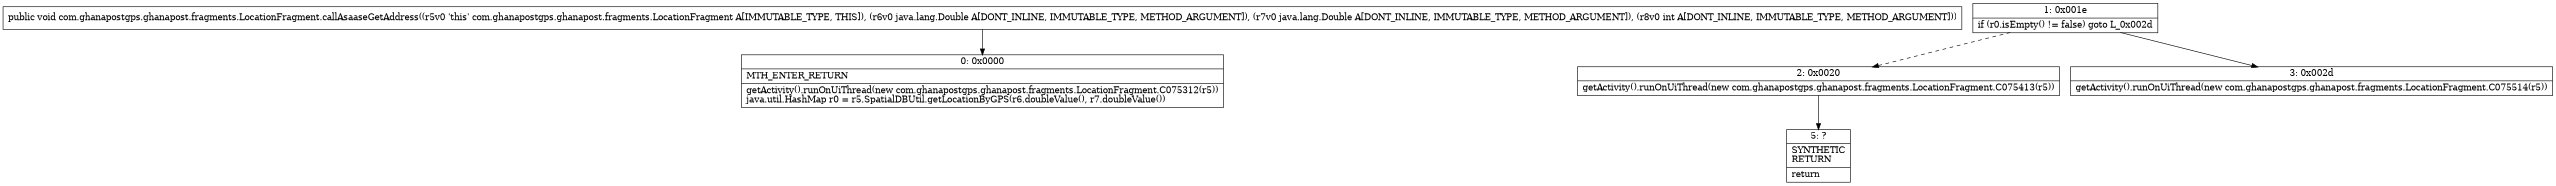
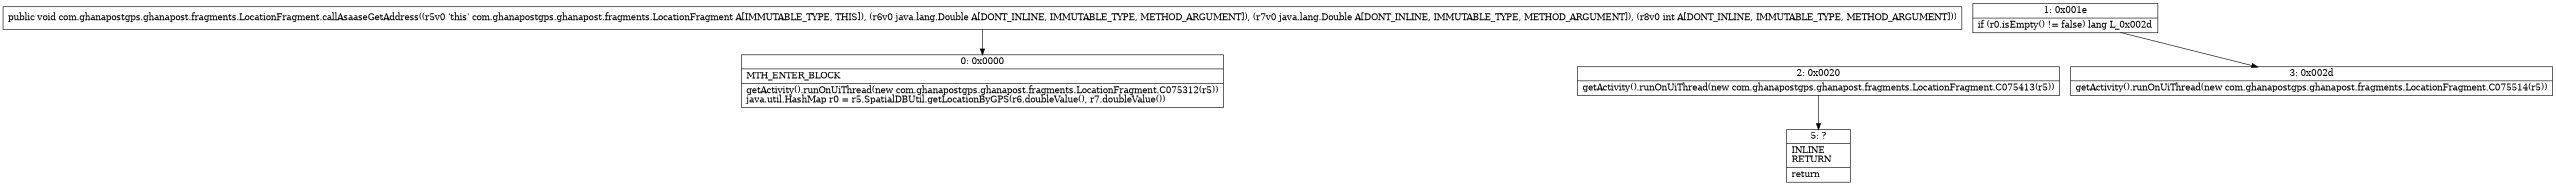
(2065, 25) -> (2065, 25)
(1944, 49) -> none
(797, 76) -> (793, 76)
(1819, 151) -> (1808, 151)
